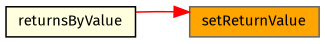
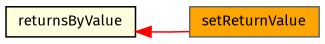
(155, 12) -> (170, 32)
